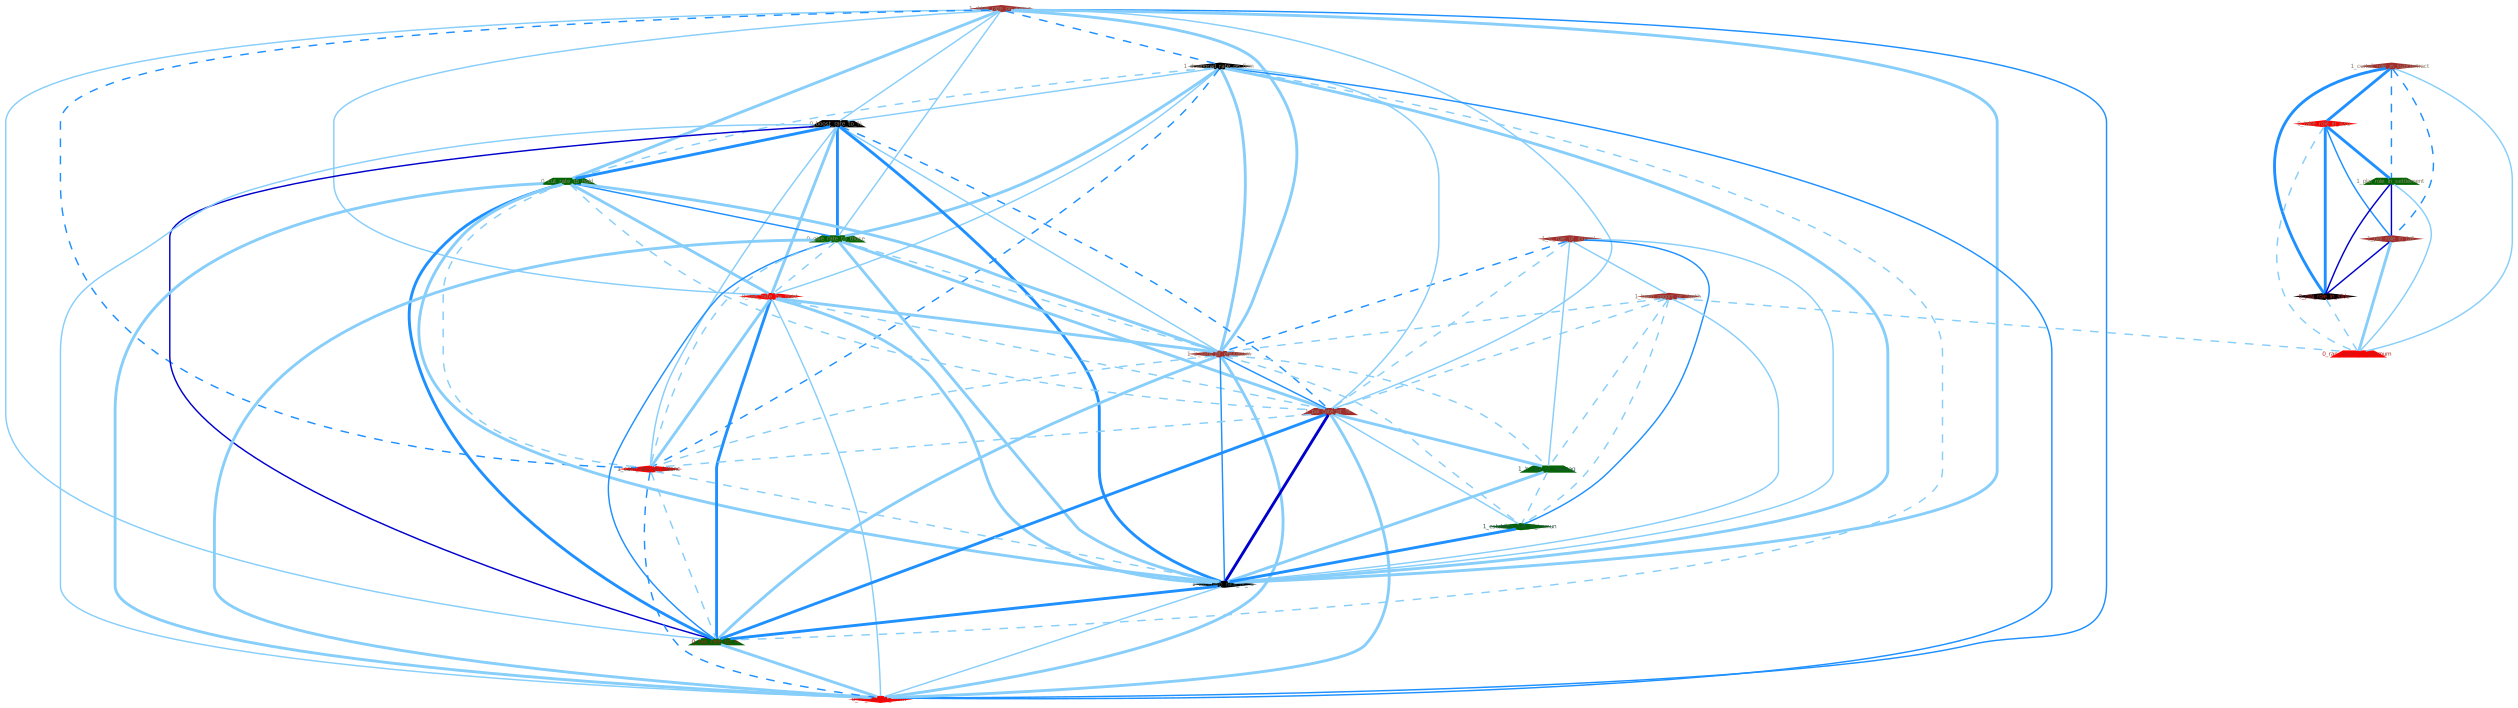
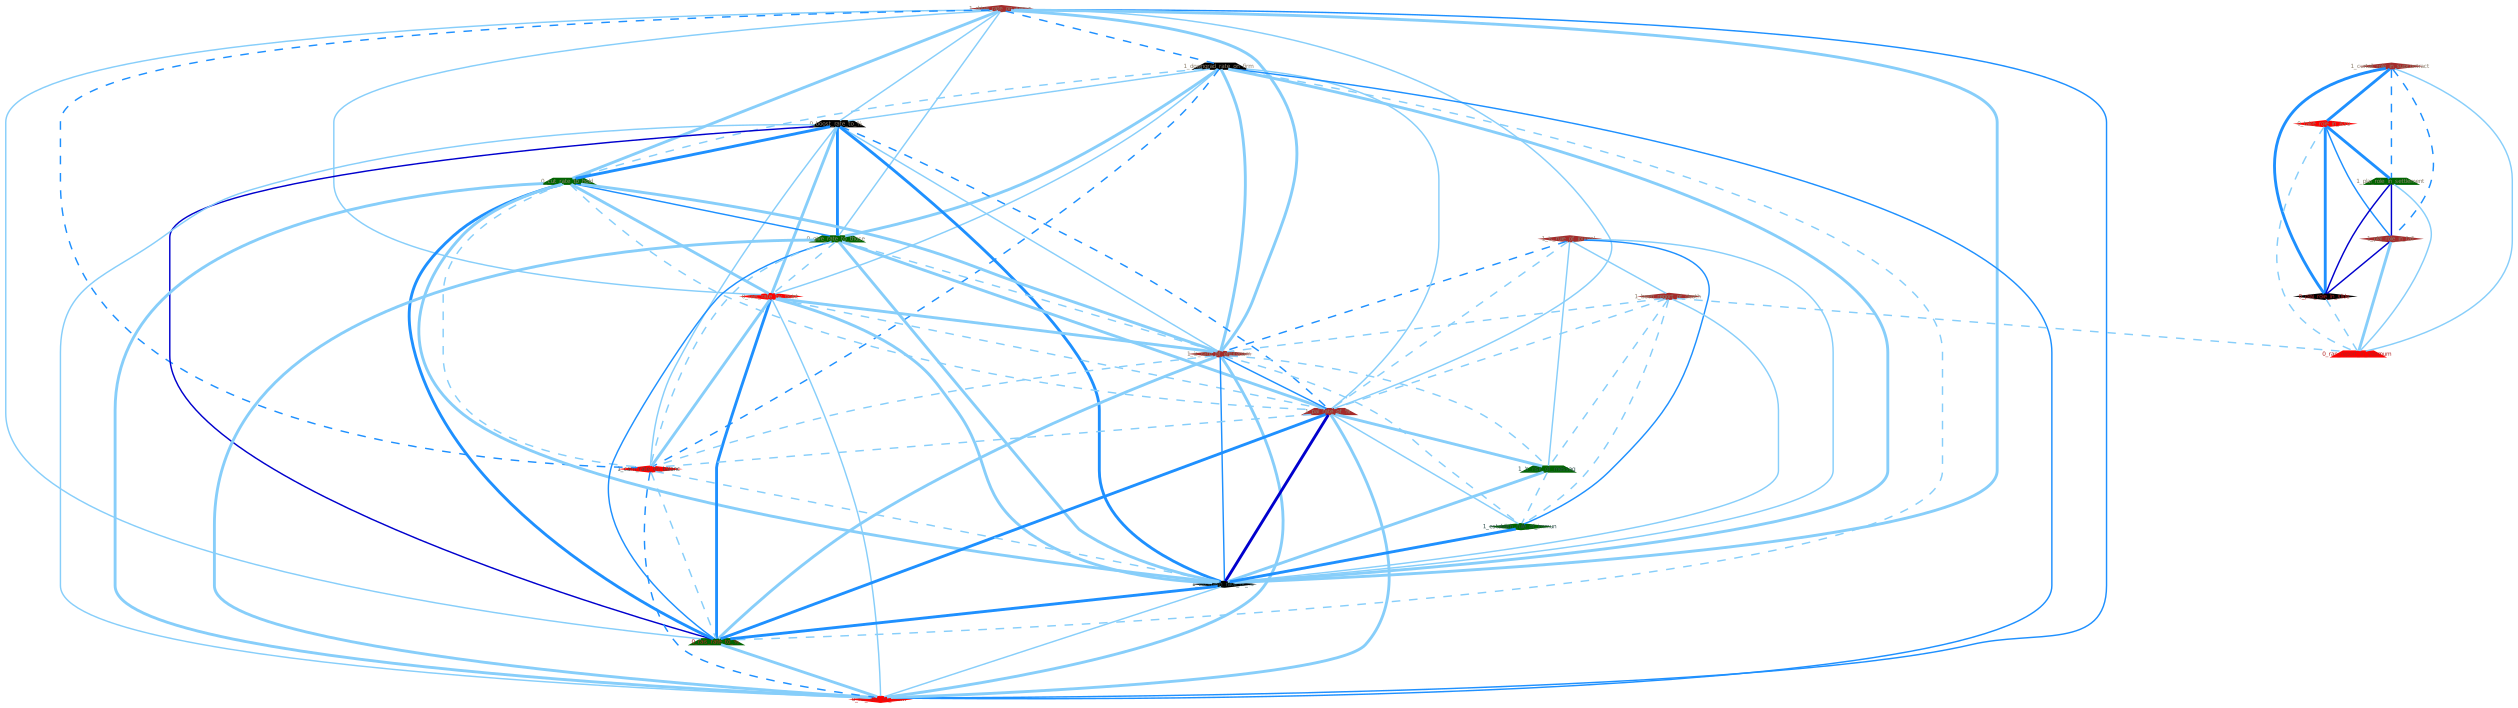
(1220, 66) -> (1220, 66)
